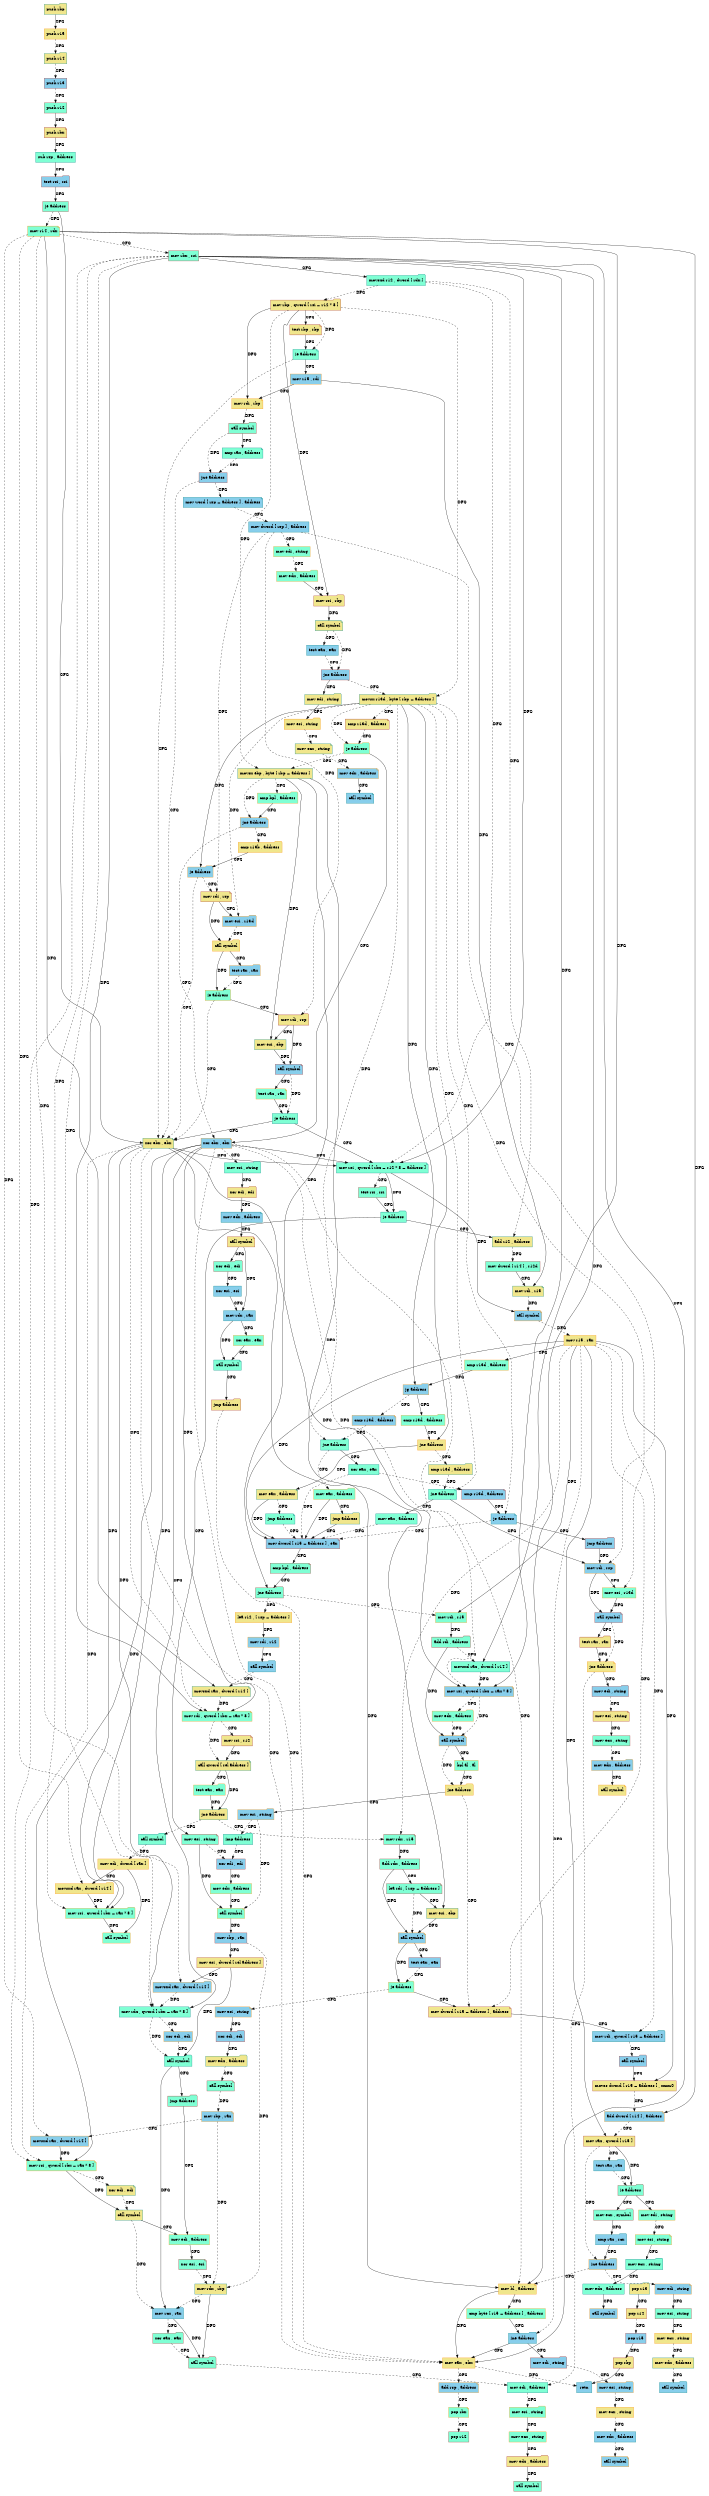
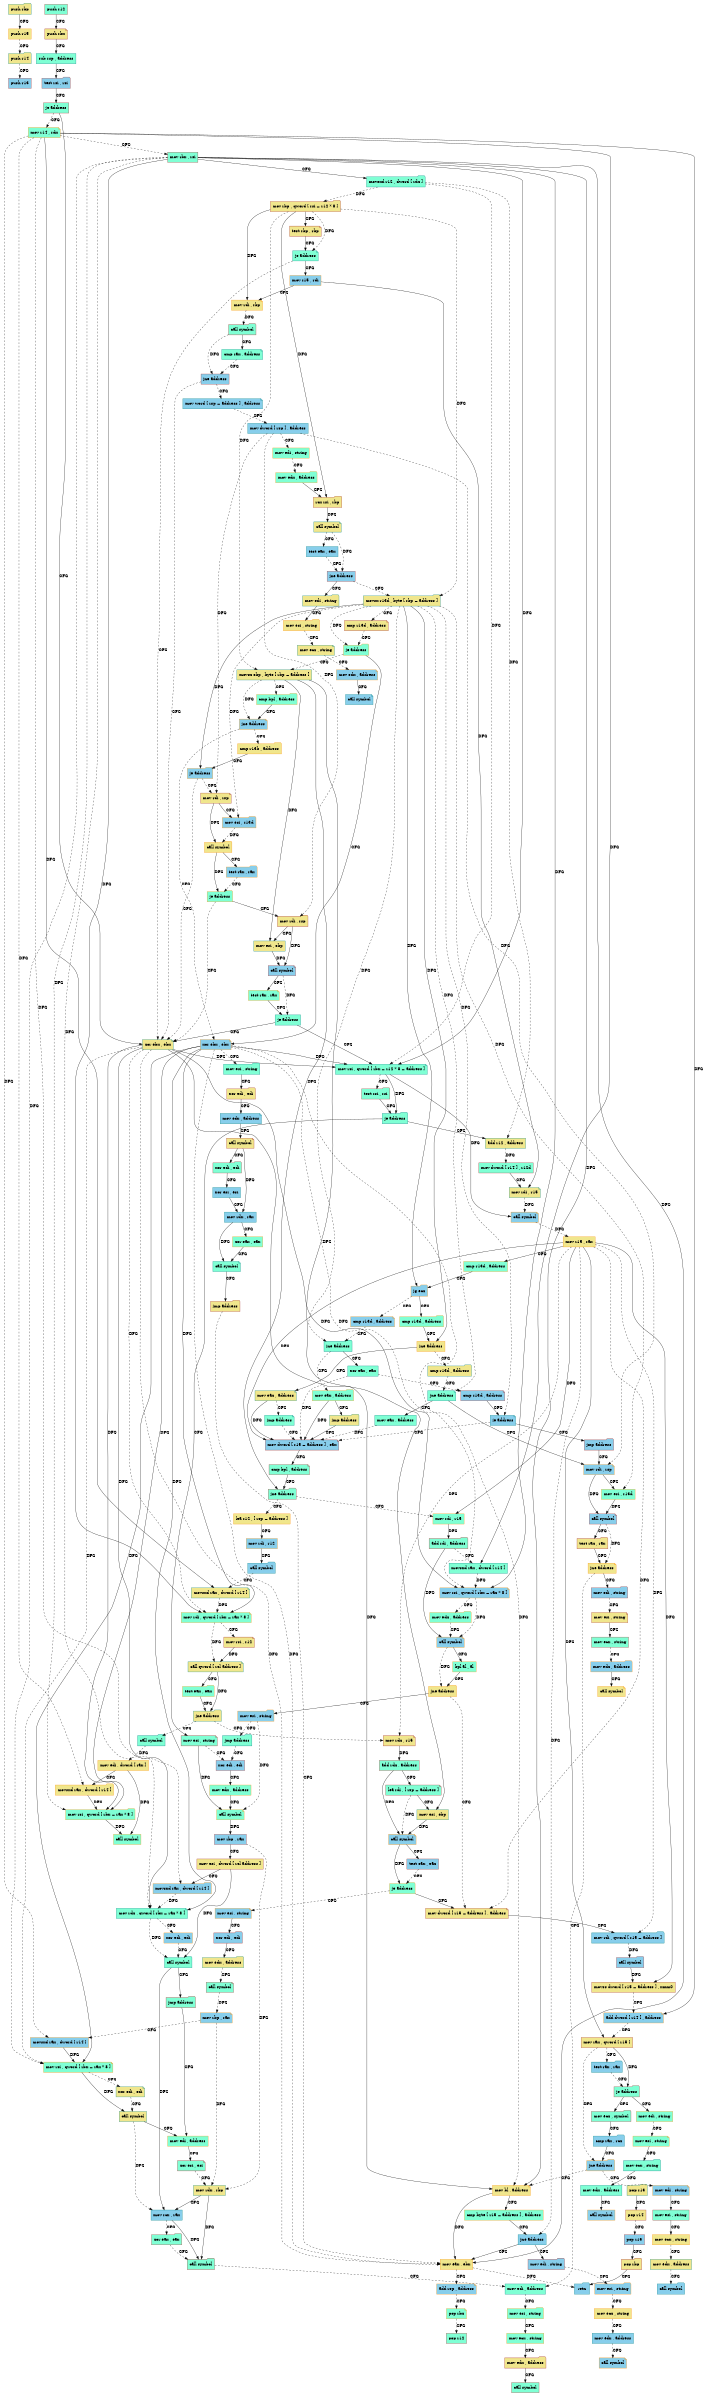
(56, 94) -> none
(329, 601) -> (328, 502)
(416, 1390) -> (419, 1291)
(400, 1839) -> (399, 1741)
(191, 2301) -> (189, 2202)
(168, 2314) -> (167, 2215)
(635, 2351) -> (638, 2252)
